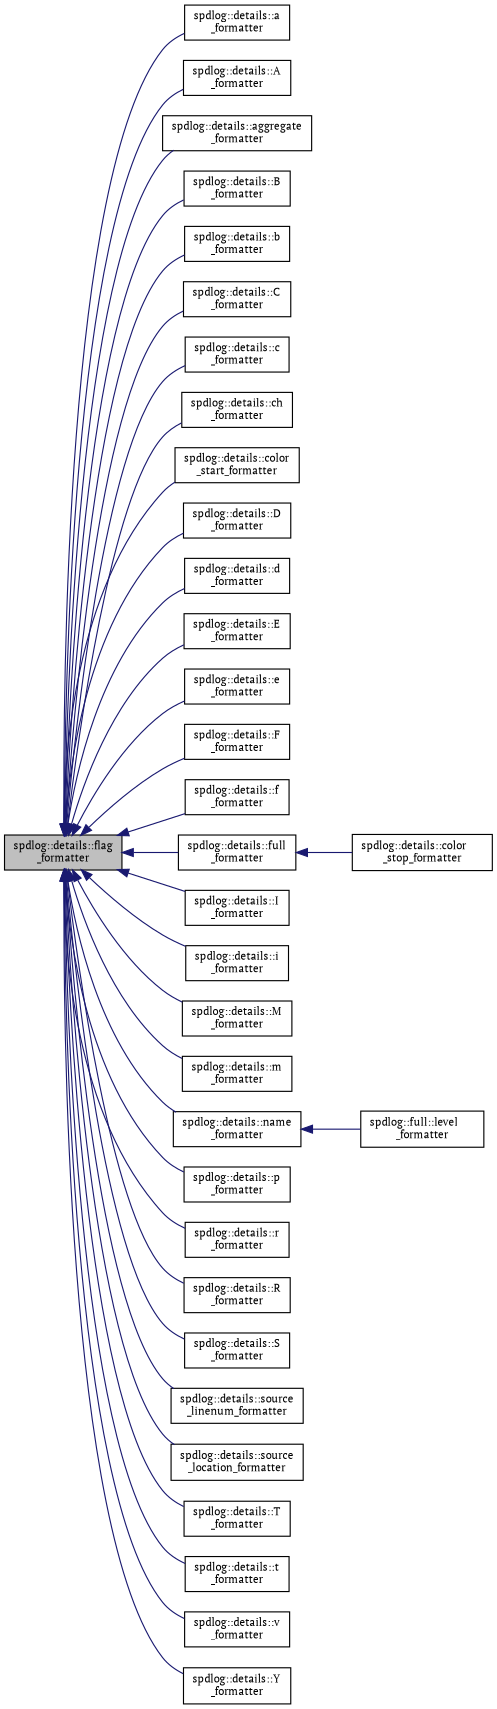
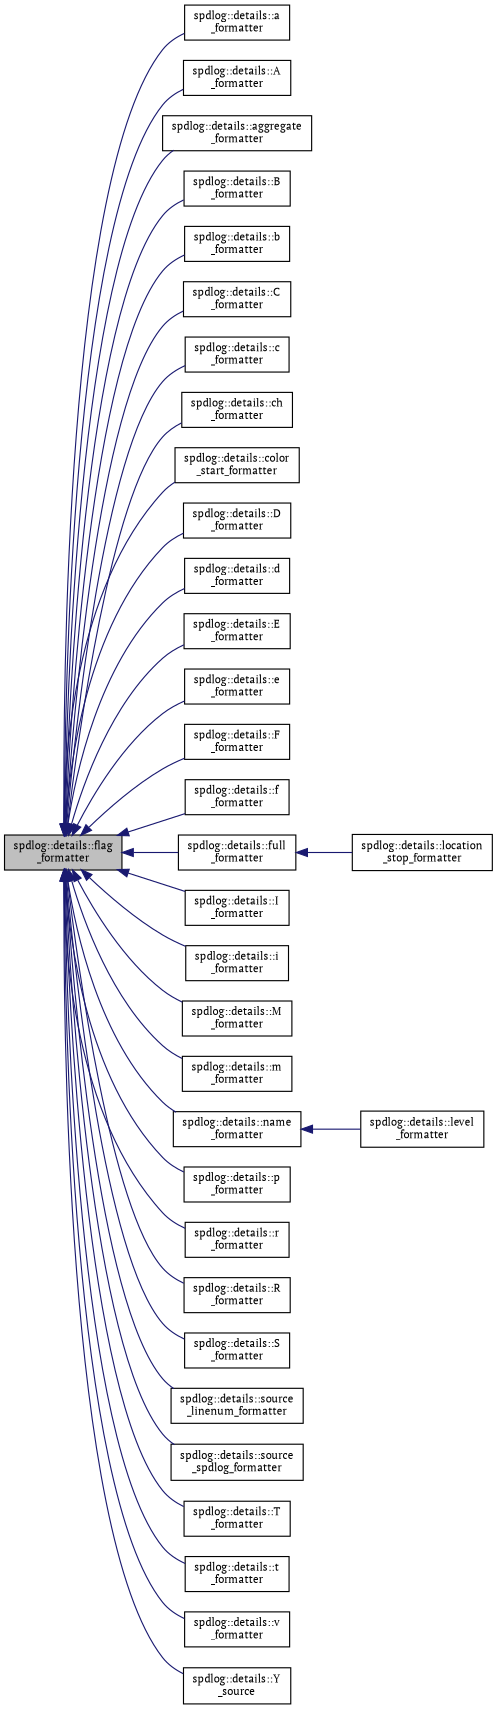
(422, 853) -> (422, 853)
(422, 1129) -> (422, 1129)
(237, 1462) -> (237, 1462)
(237, 1686) -> (237, 1686)
